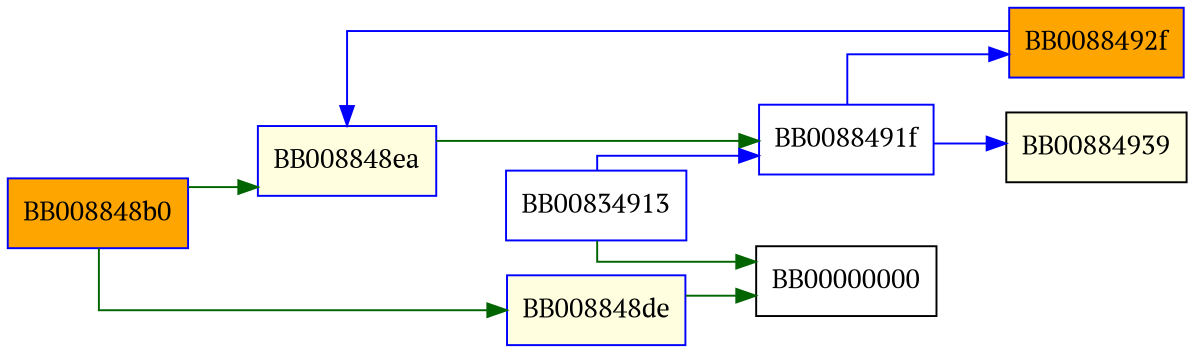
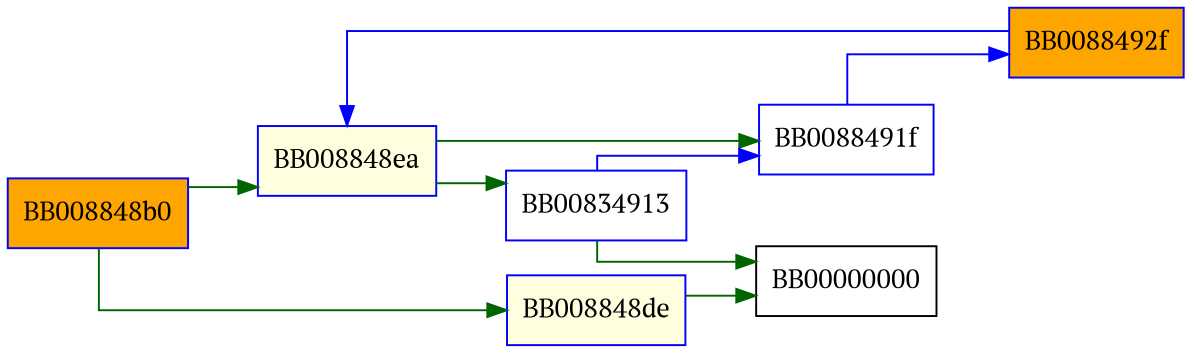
(1096, 147) -> none
none -> (461, 183)
